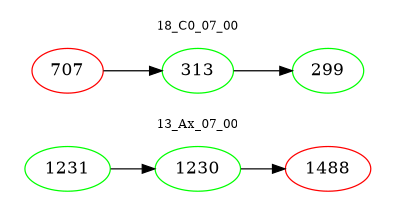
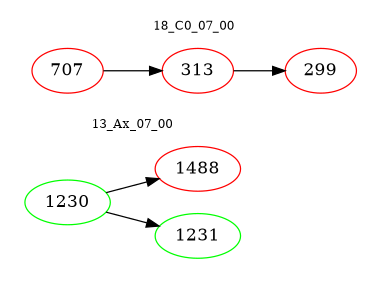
(198, 71) -> (198, 71)
(328, 71) -> (321, 71)
(126, 169) -> (127, 218)
